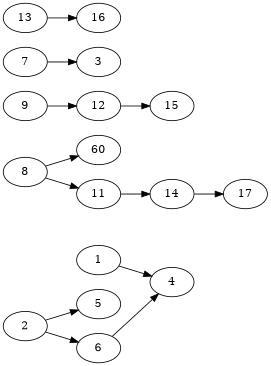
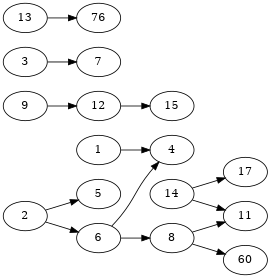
(99, 18) -> (99, 18)
(58, 62) -> (58, 62)
(131, 194) -> (205, 204)
none -> (131, 238)
